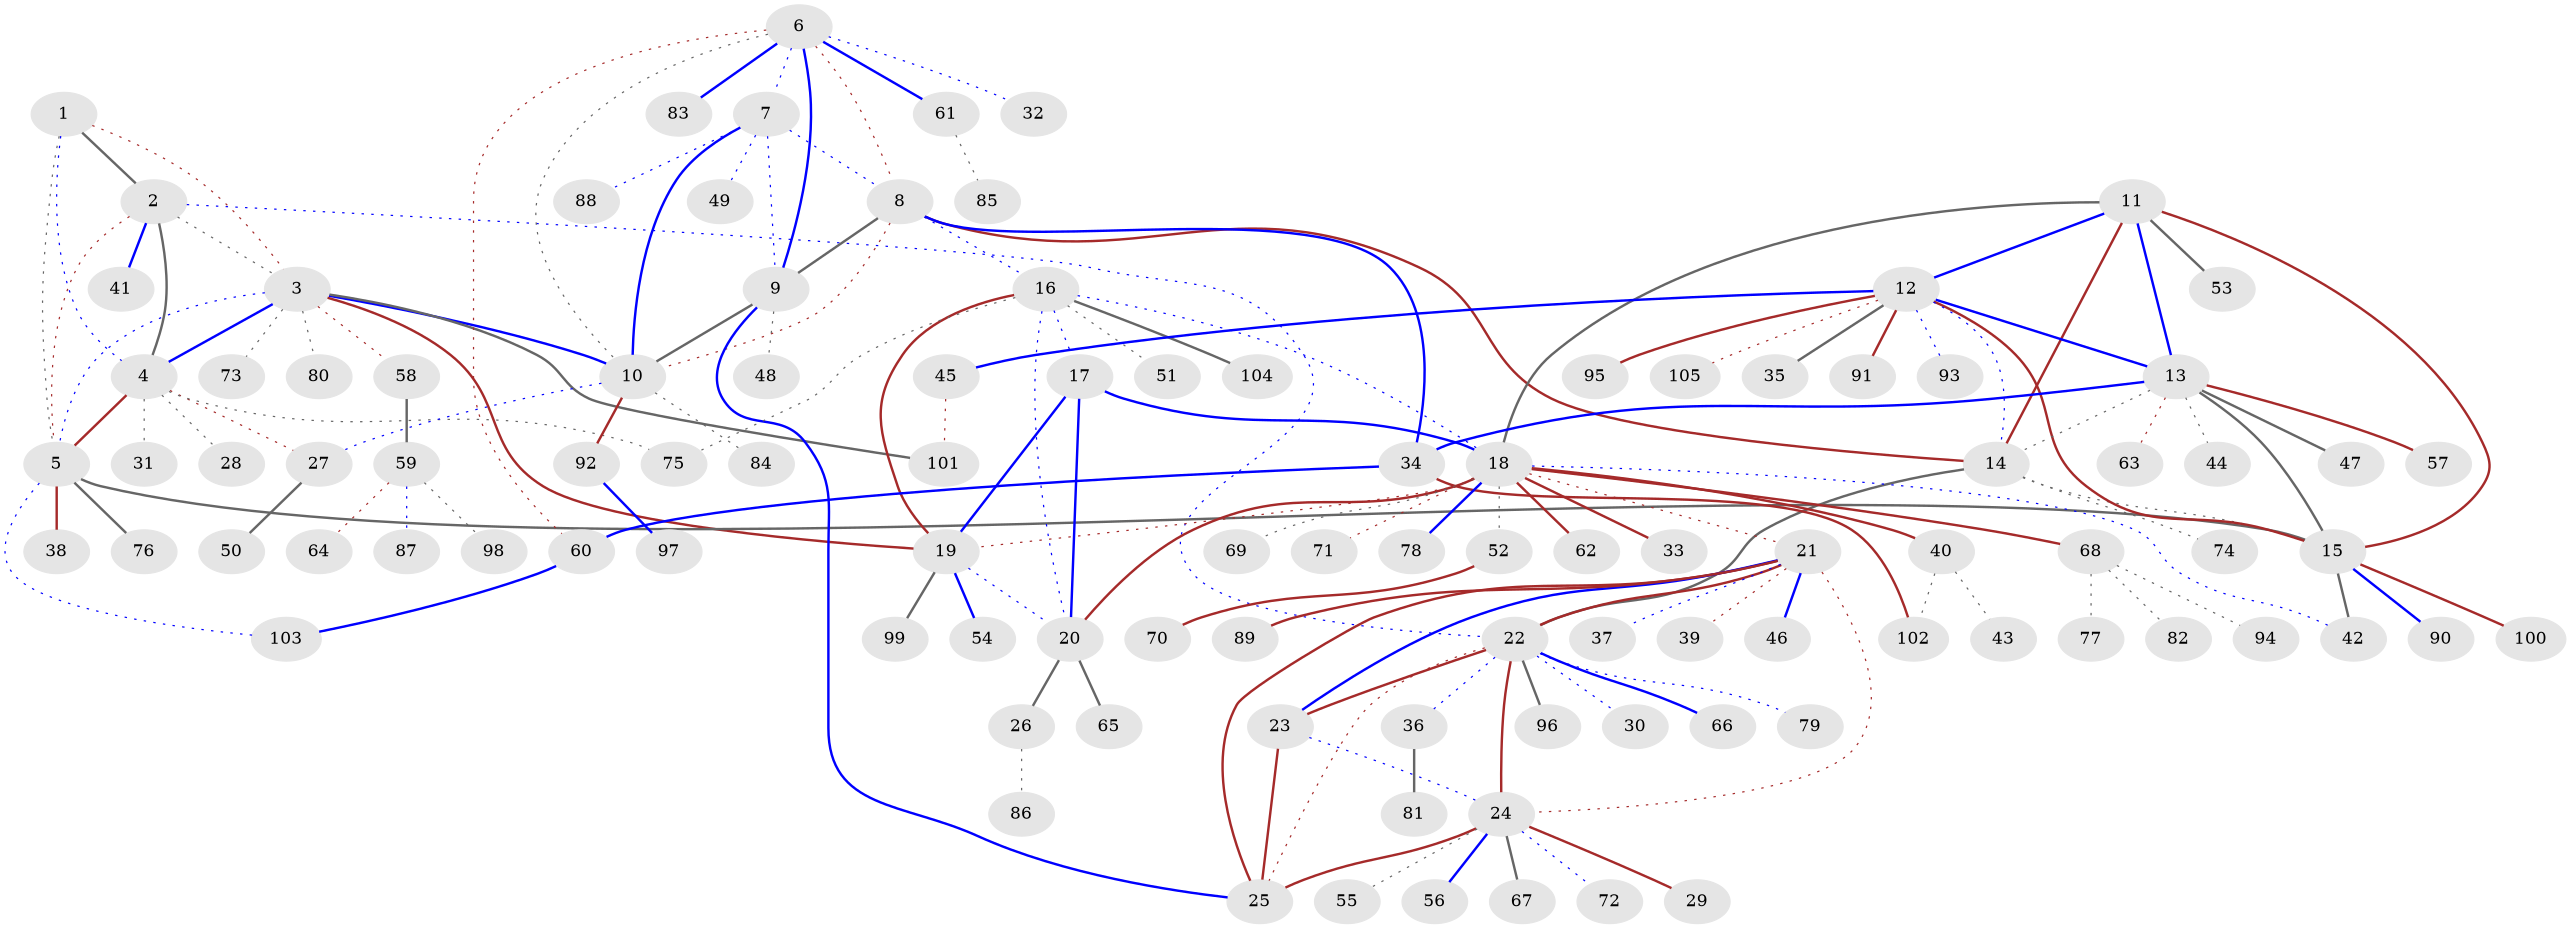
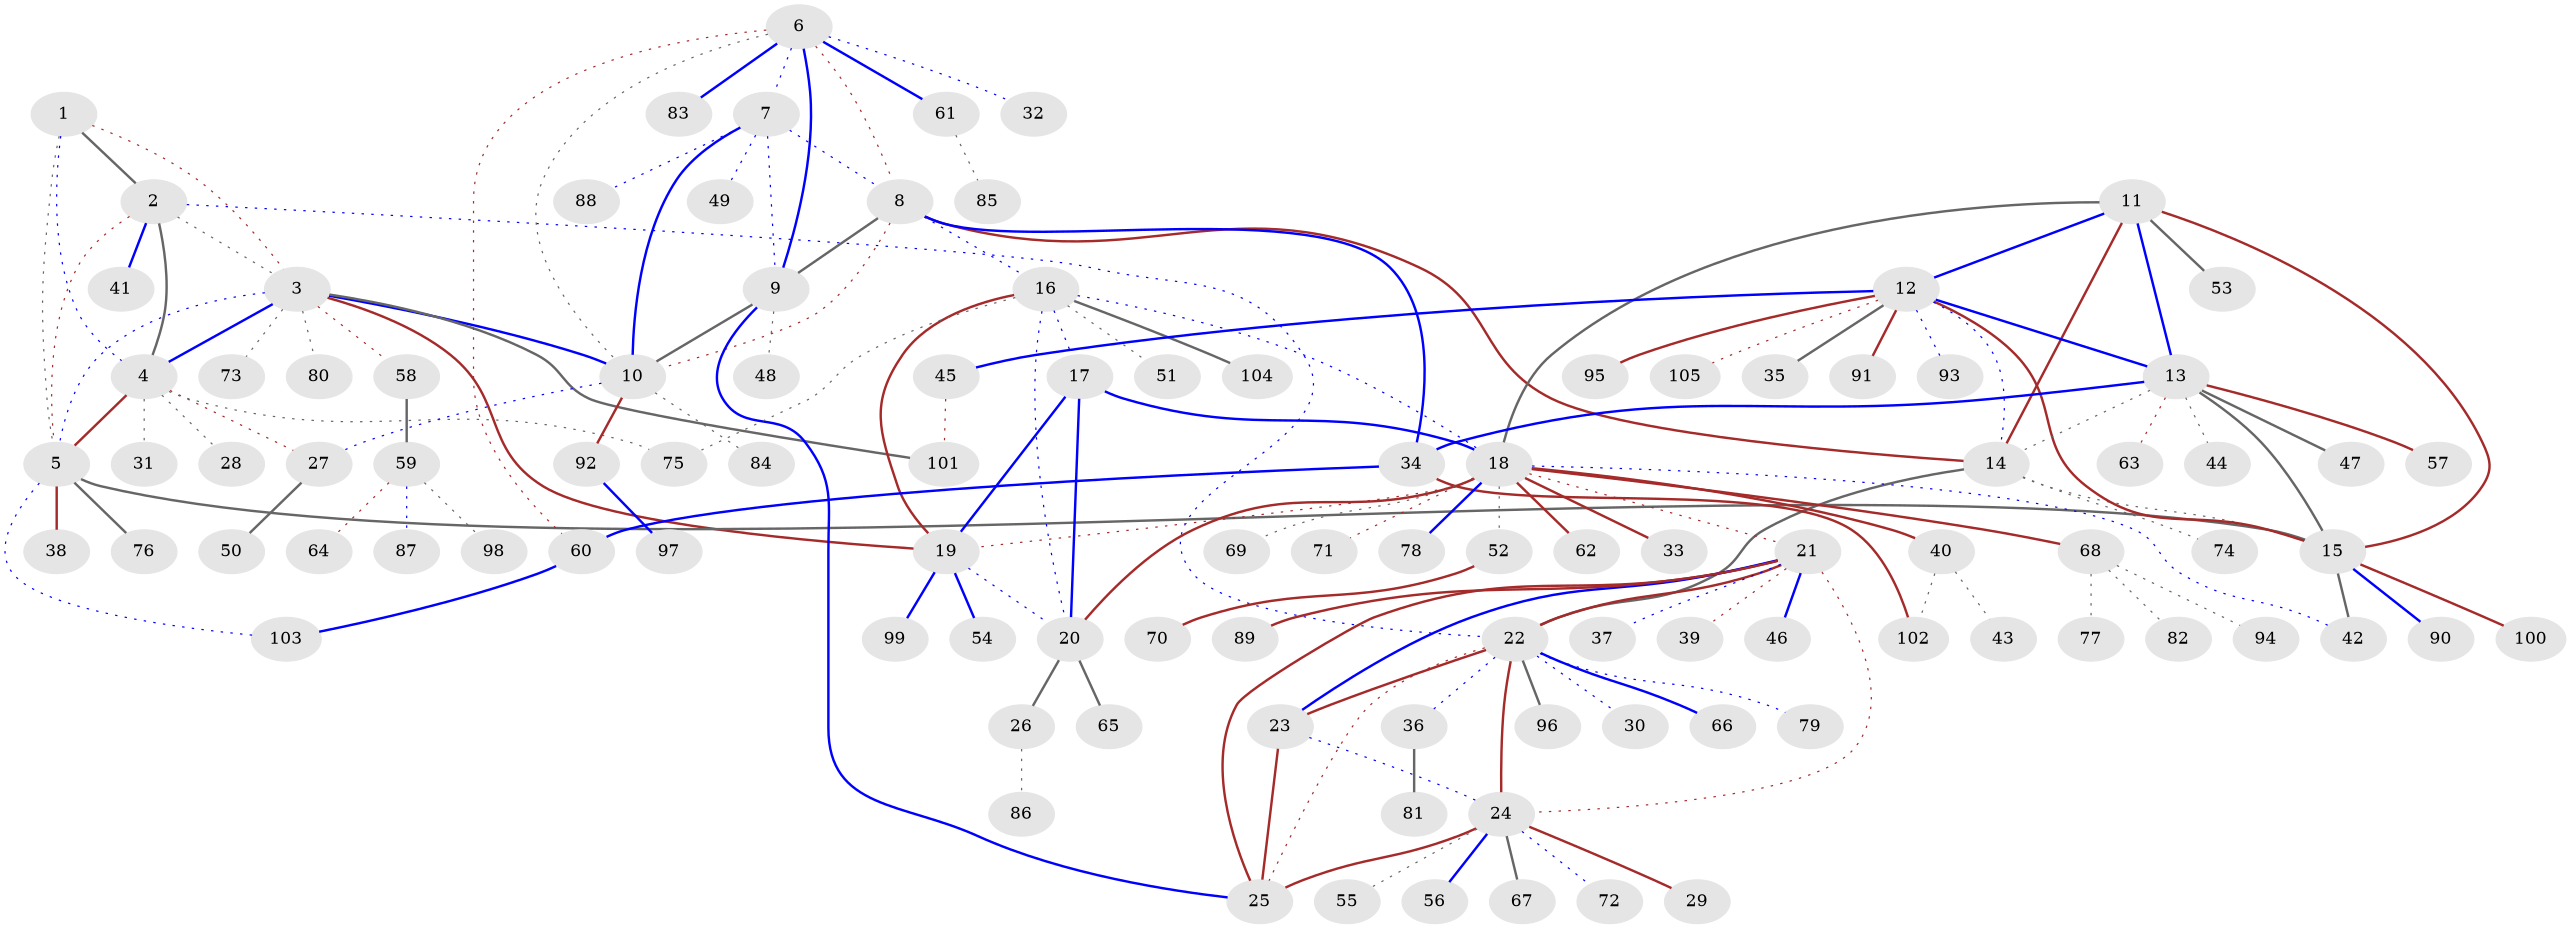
(921, 595) -> (921, 595)
